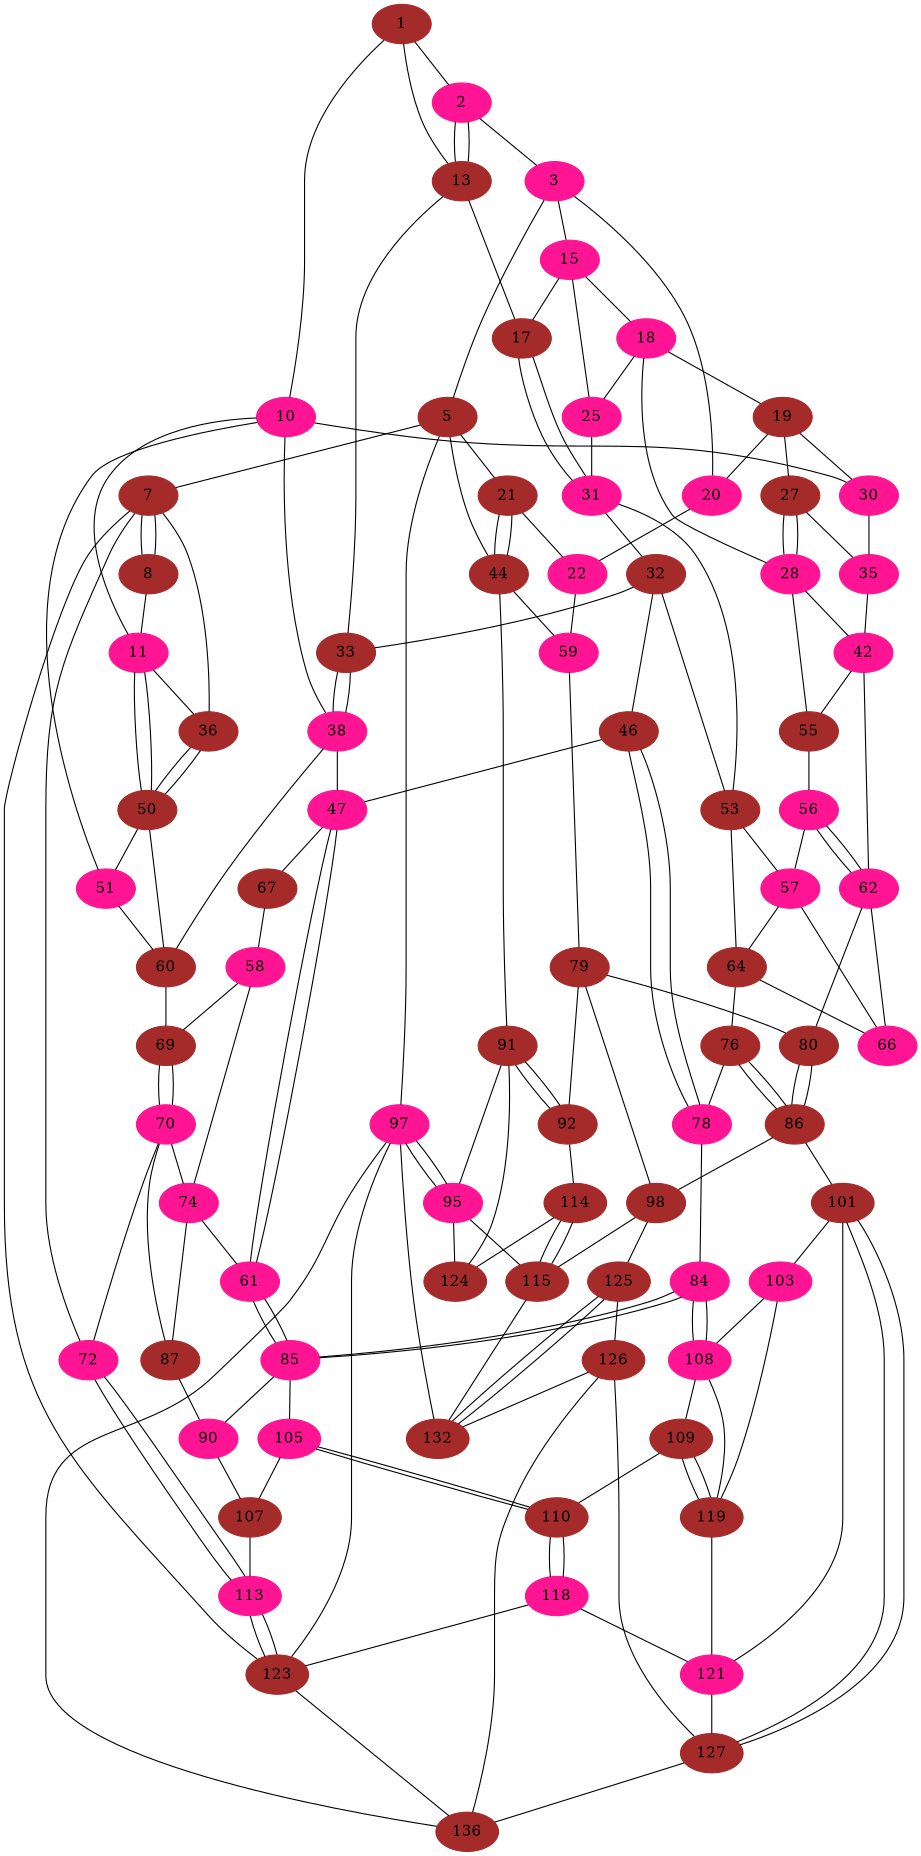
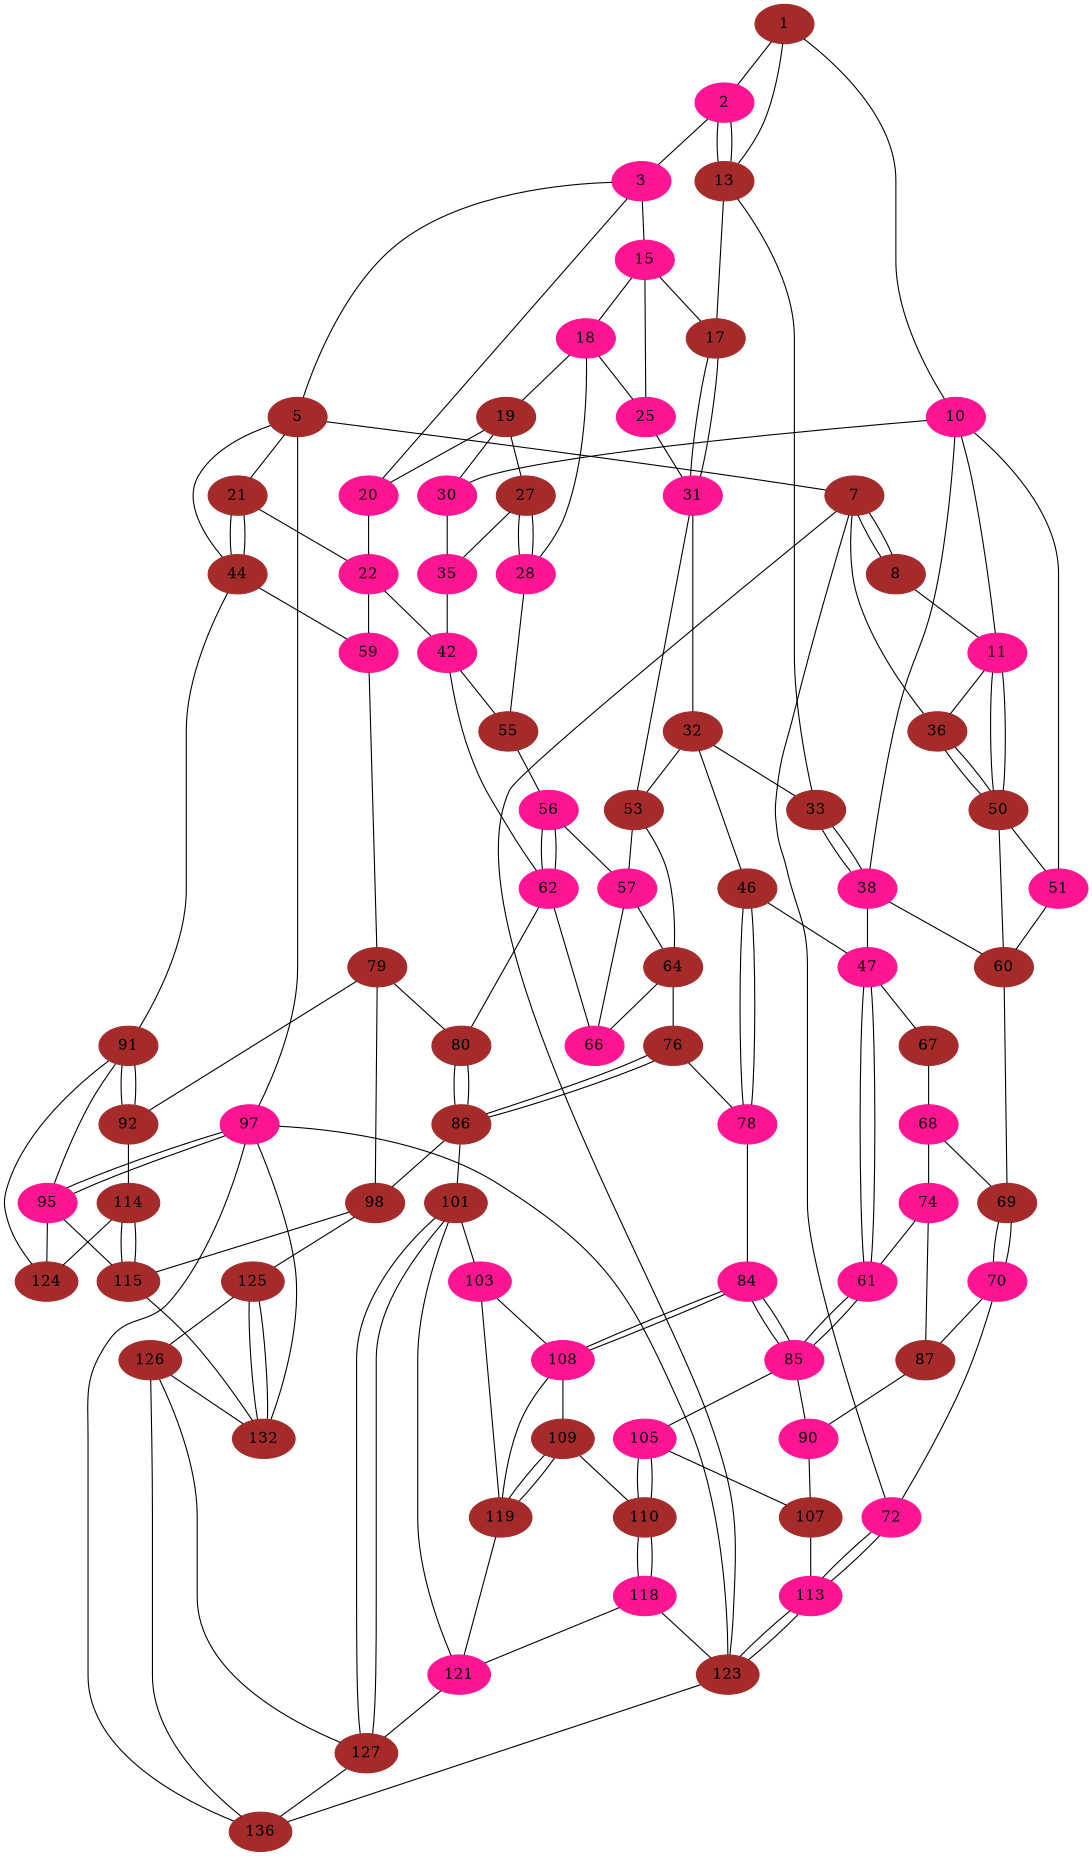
(827, 614) -> (408, 613)
(255, 967) -> (929, 1124)
(177, 1164) -> none
